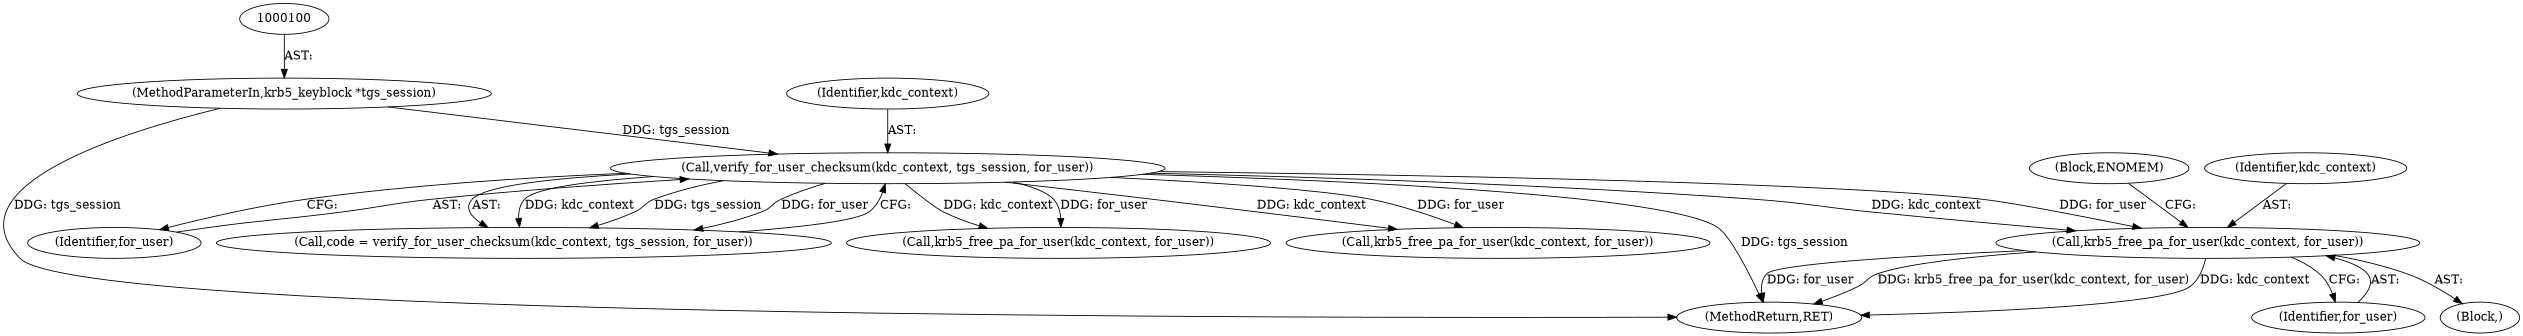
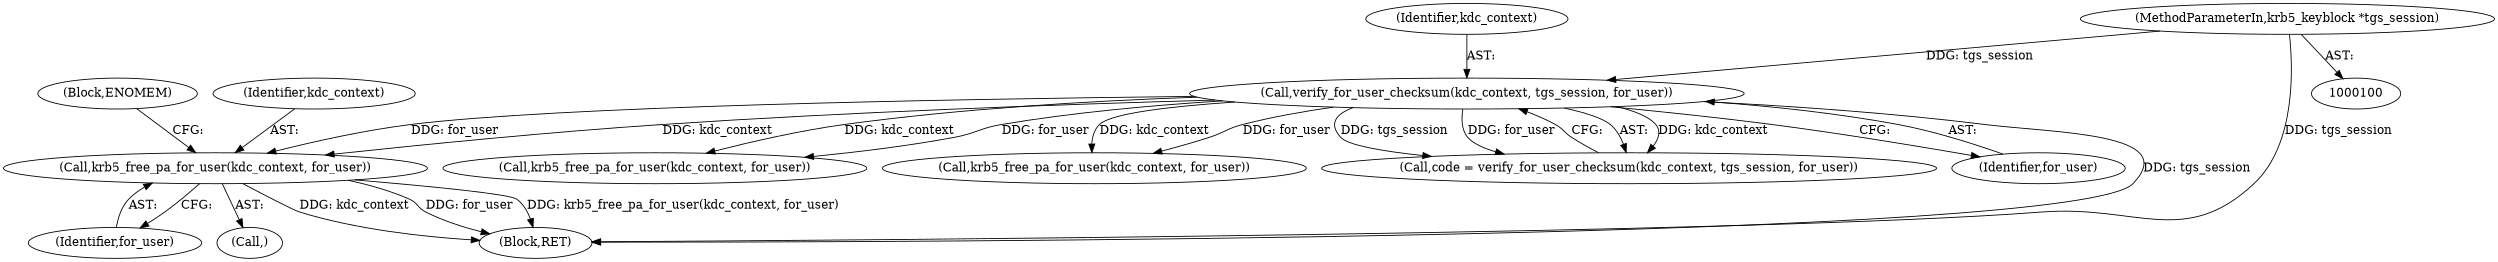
(284, 52) -> (2319, 53)
(1769, 318) -> (536, 243)
(2480, 318) -> (250, 243)
